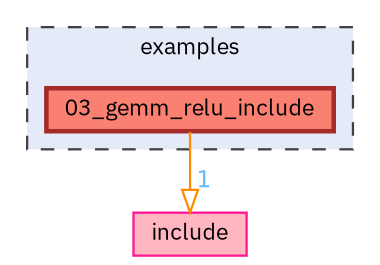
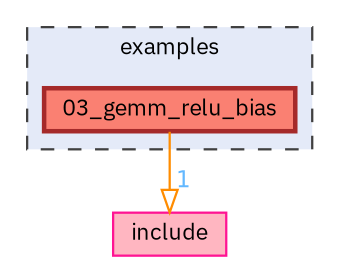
(190, 110) -> (170, 110)
